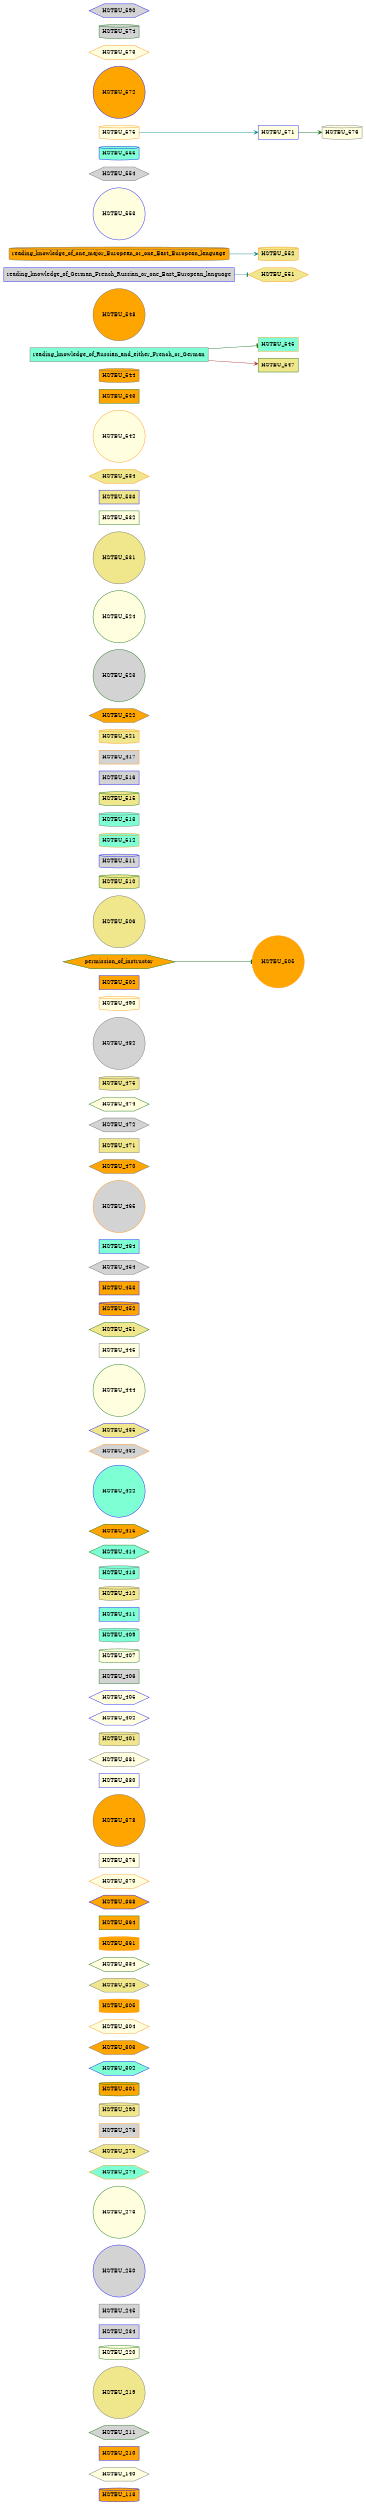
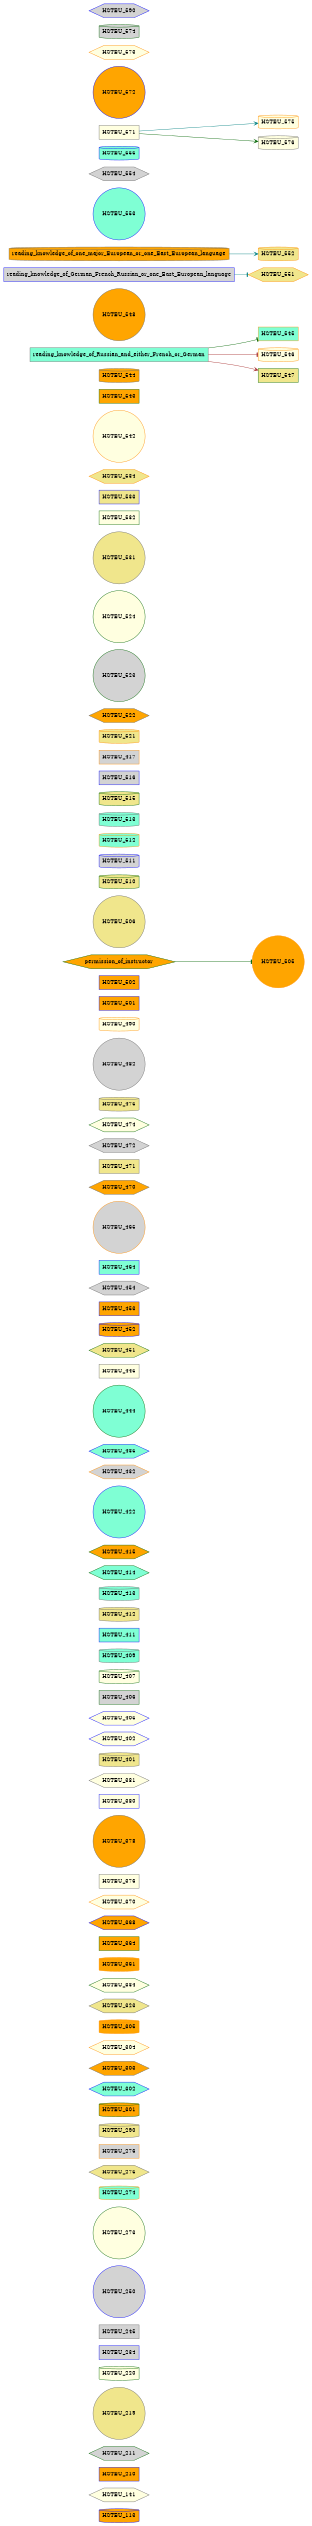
(197, 132) -> (197, 127)
(278, 132) -> (119, 132)
(119, 214) -> (119, 214)
none -> (278, 355)
none -> (119, 1003)
(119, 1390) -> (119, 1411)
(119, 1430) -> (119, 1451)
(119, 2172) -> (119, 2193)
(119, 2474) -> (119, 2495)
